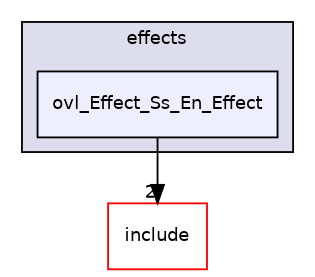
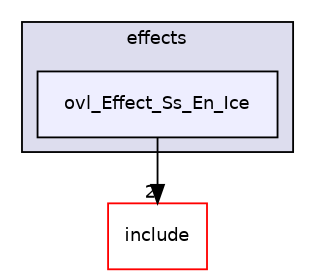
(158, 104) -> (158, 104)
